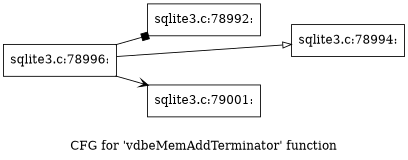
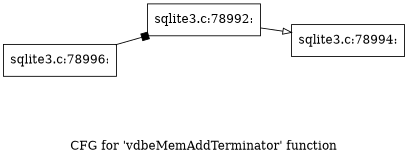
(200, 51) -> (272, 30)
(204, 101) -> none
